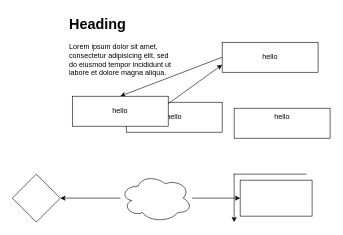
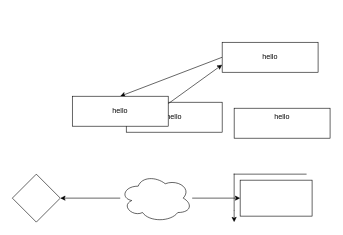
(123, 48) -> none
